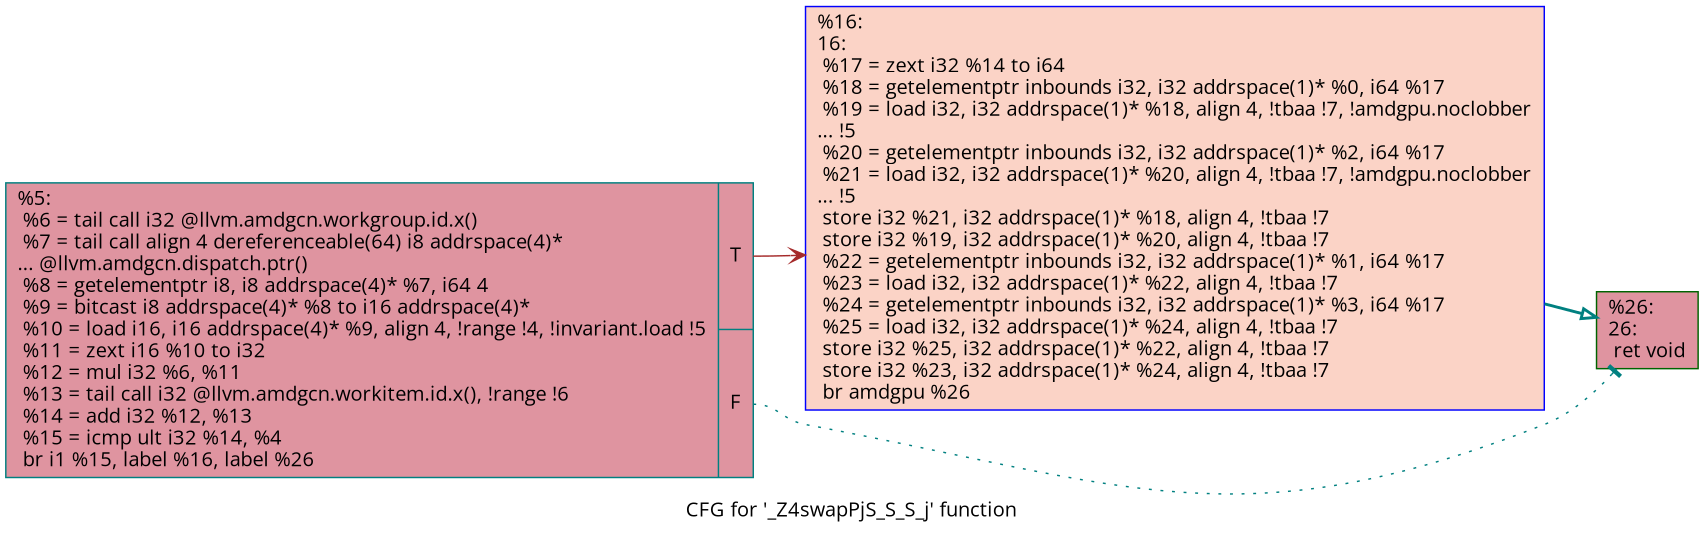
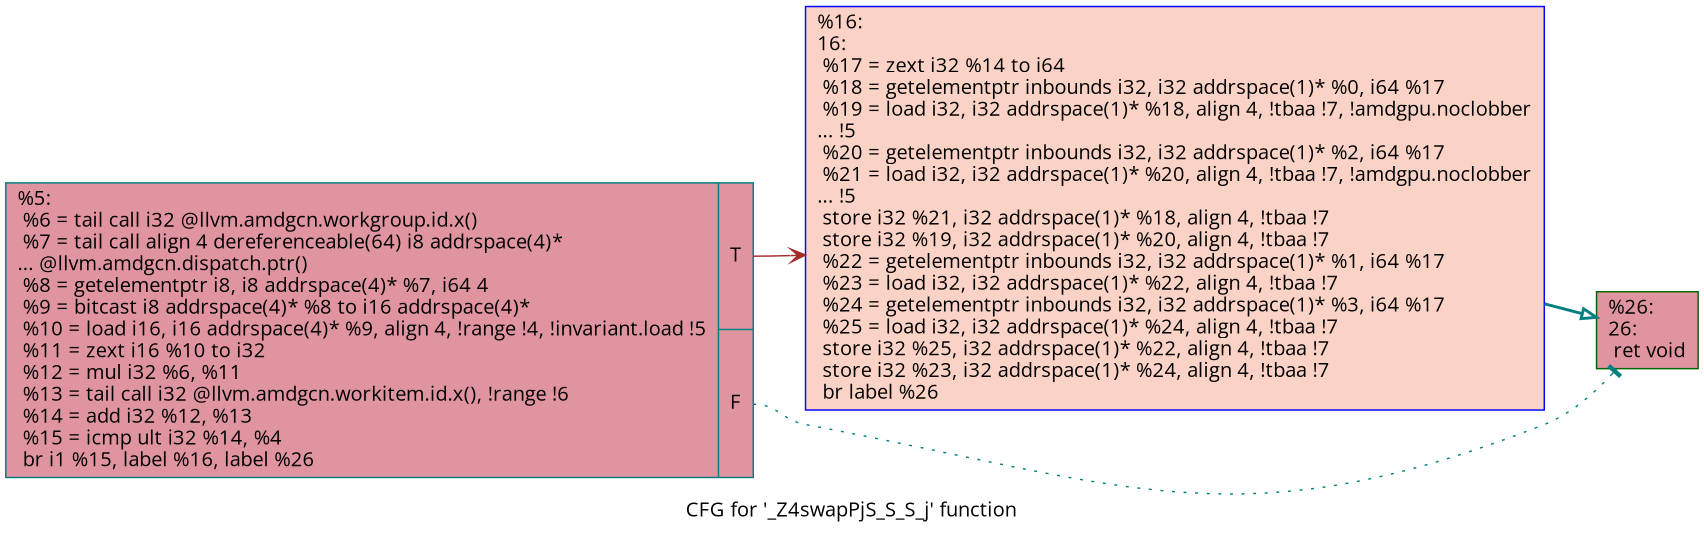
(894, 393) -> (879, 393)
